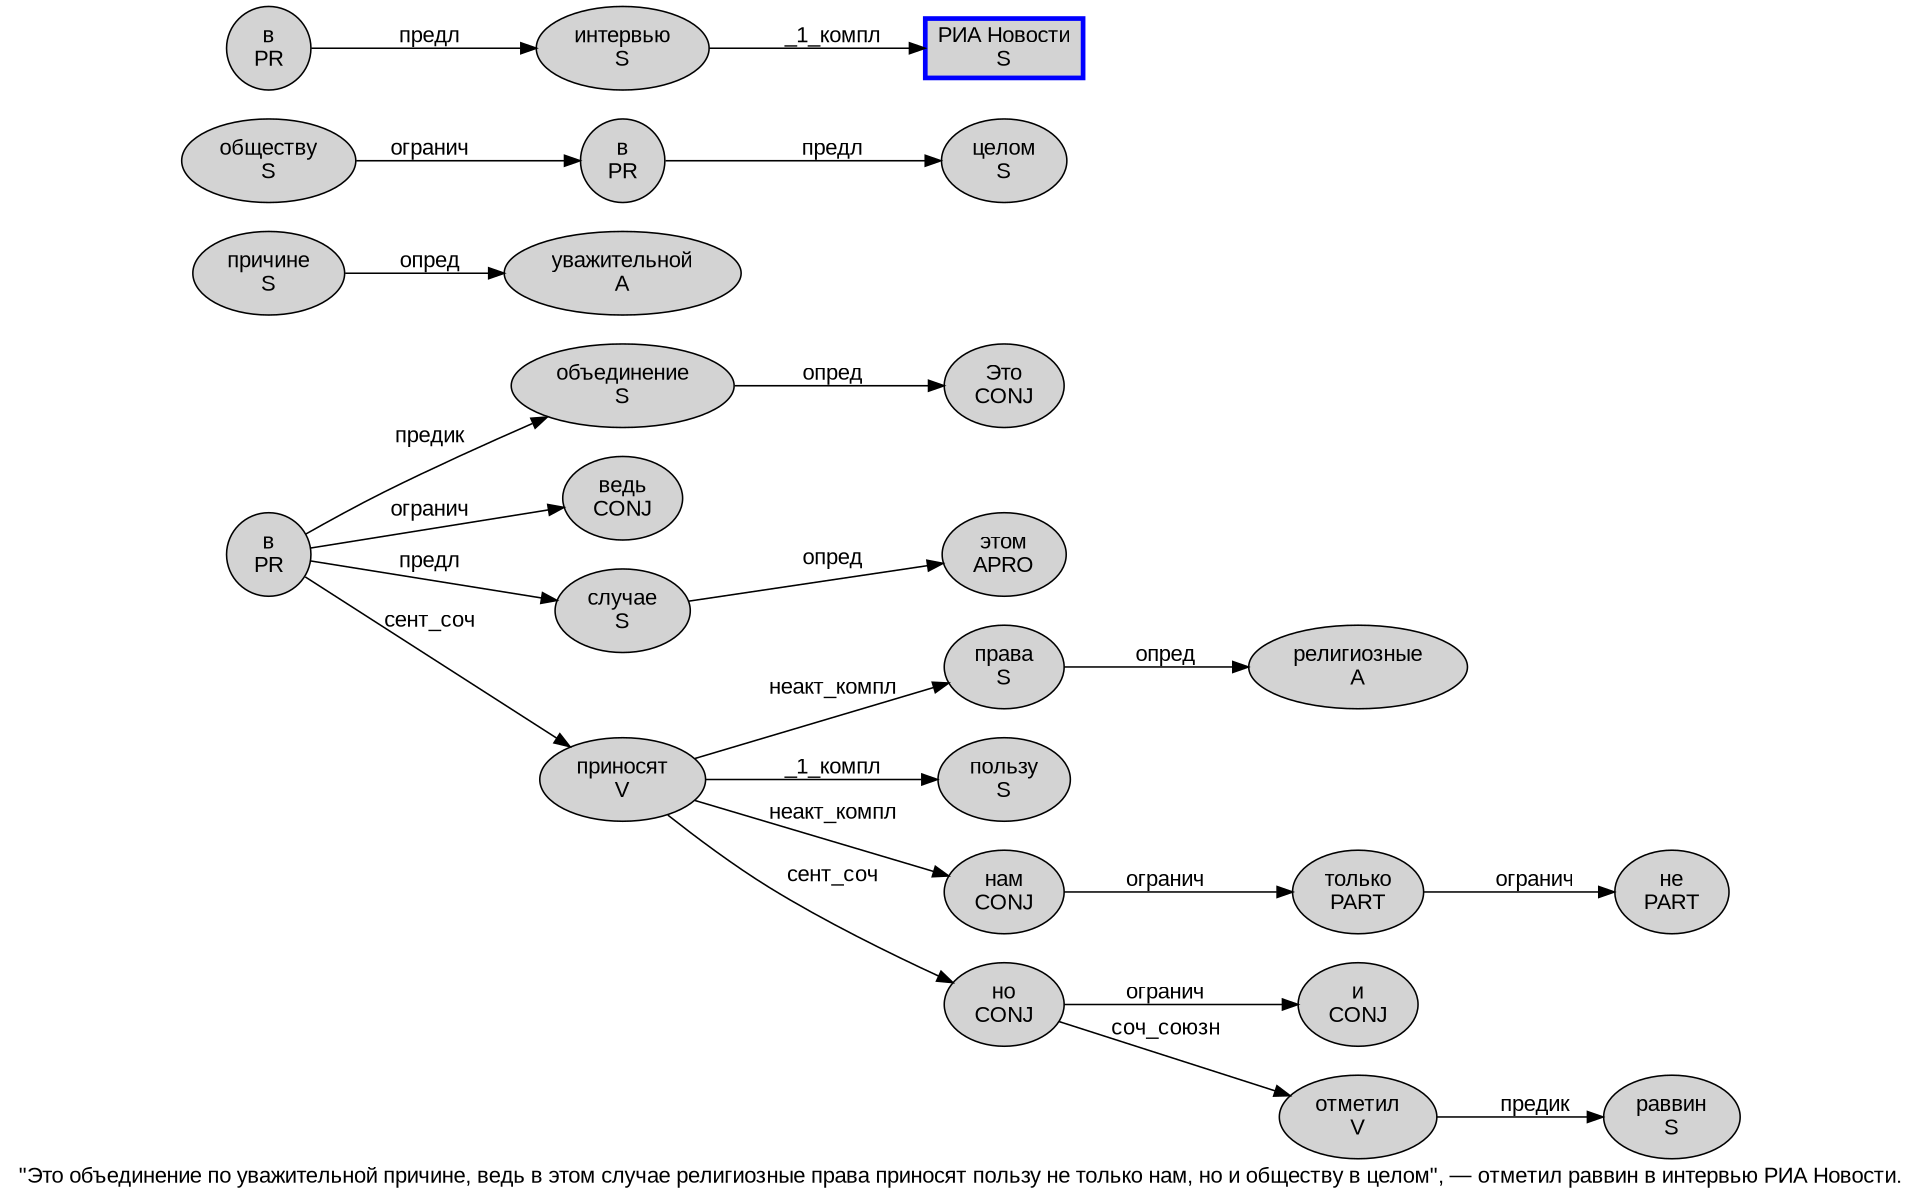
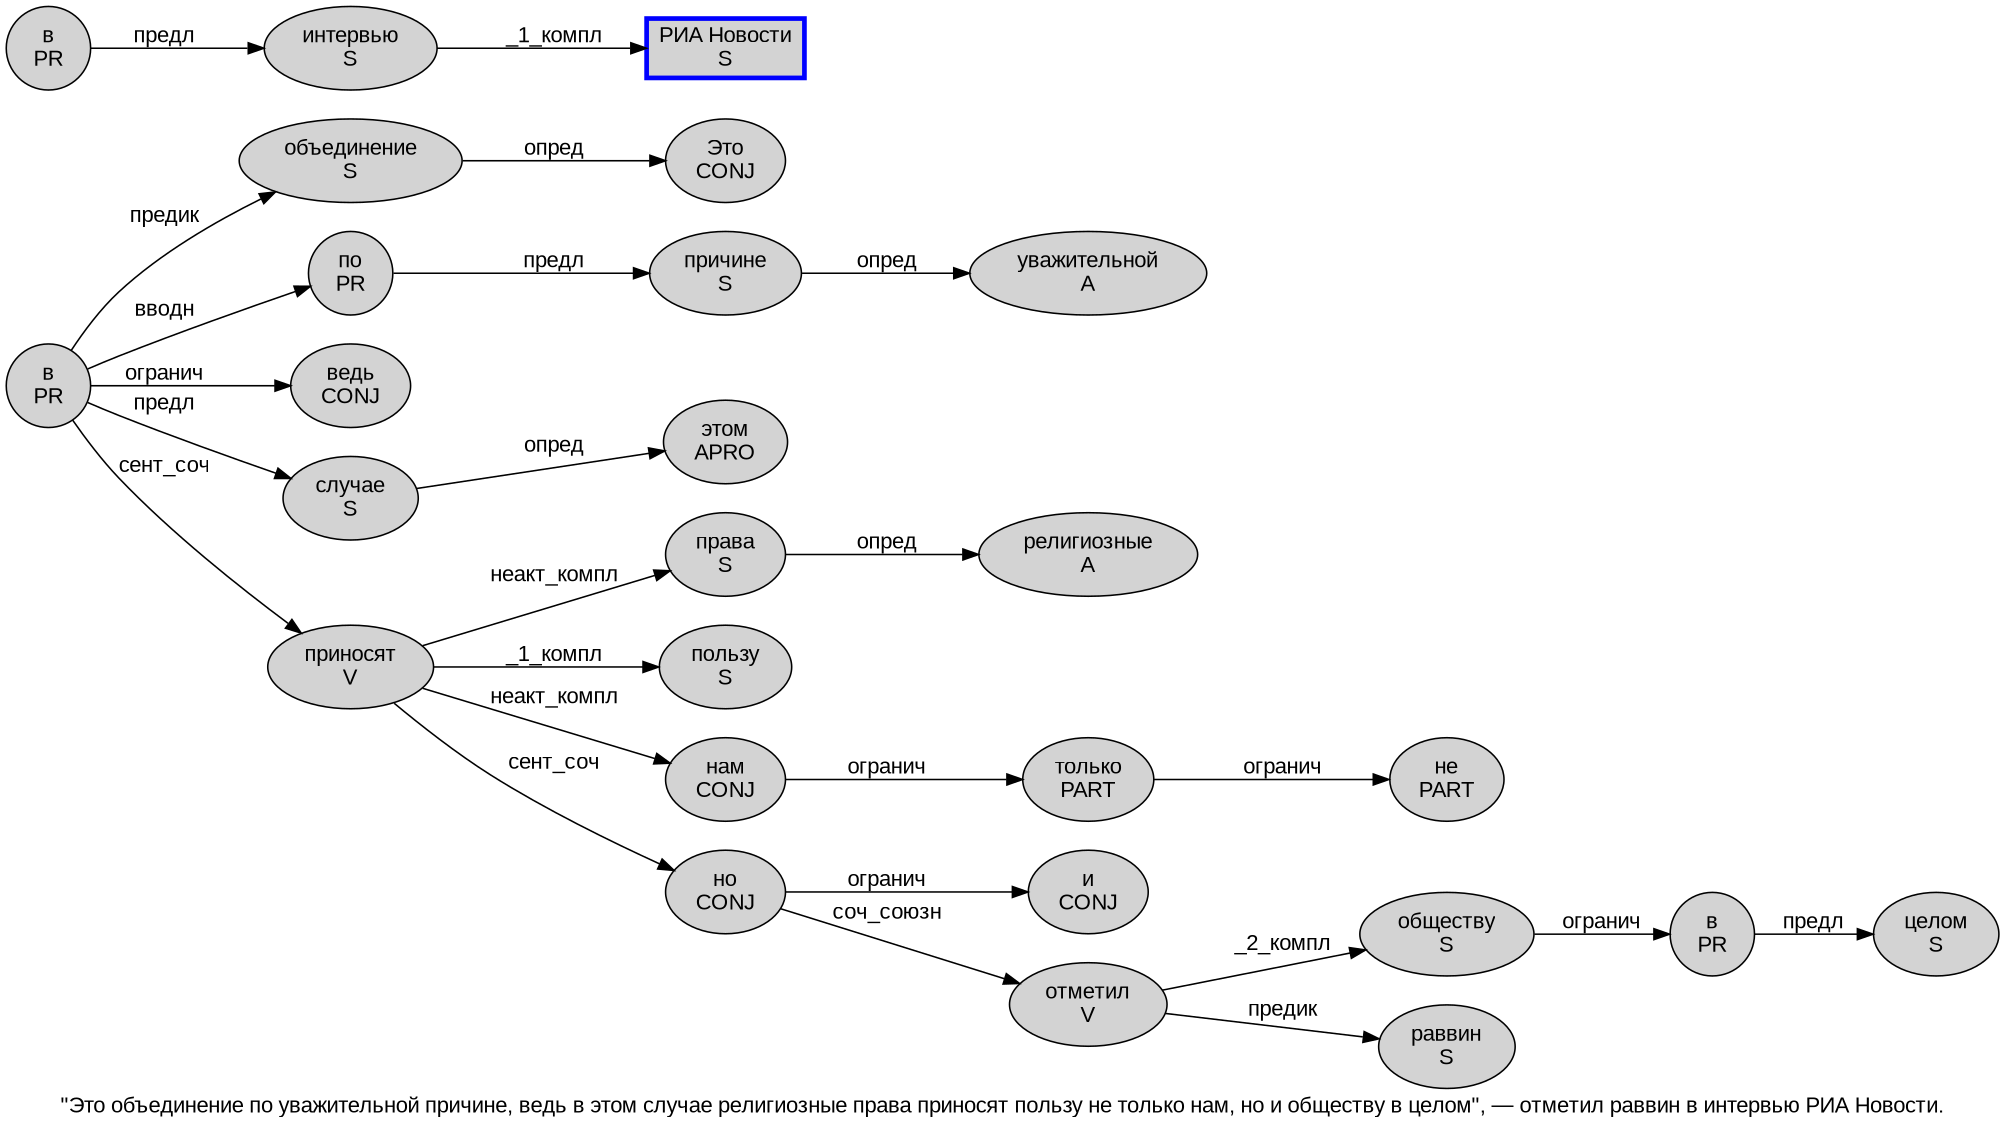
none -> (351, 273)
none -> (1256, 972)
